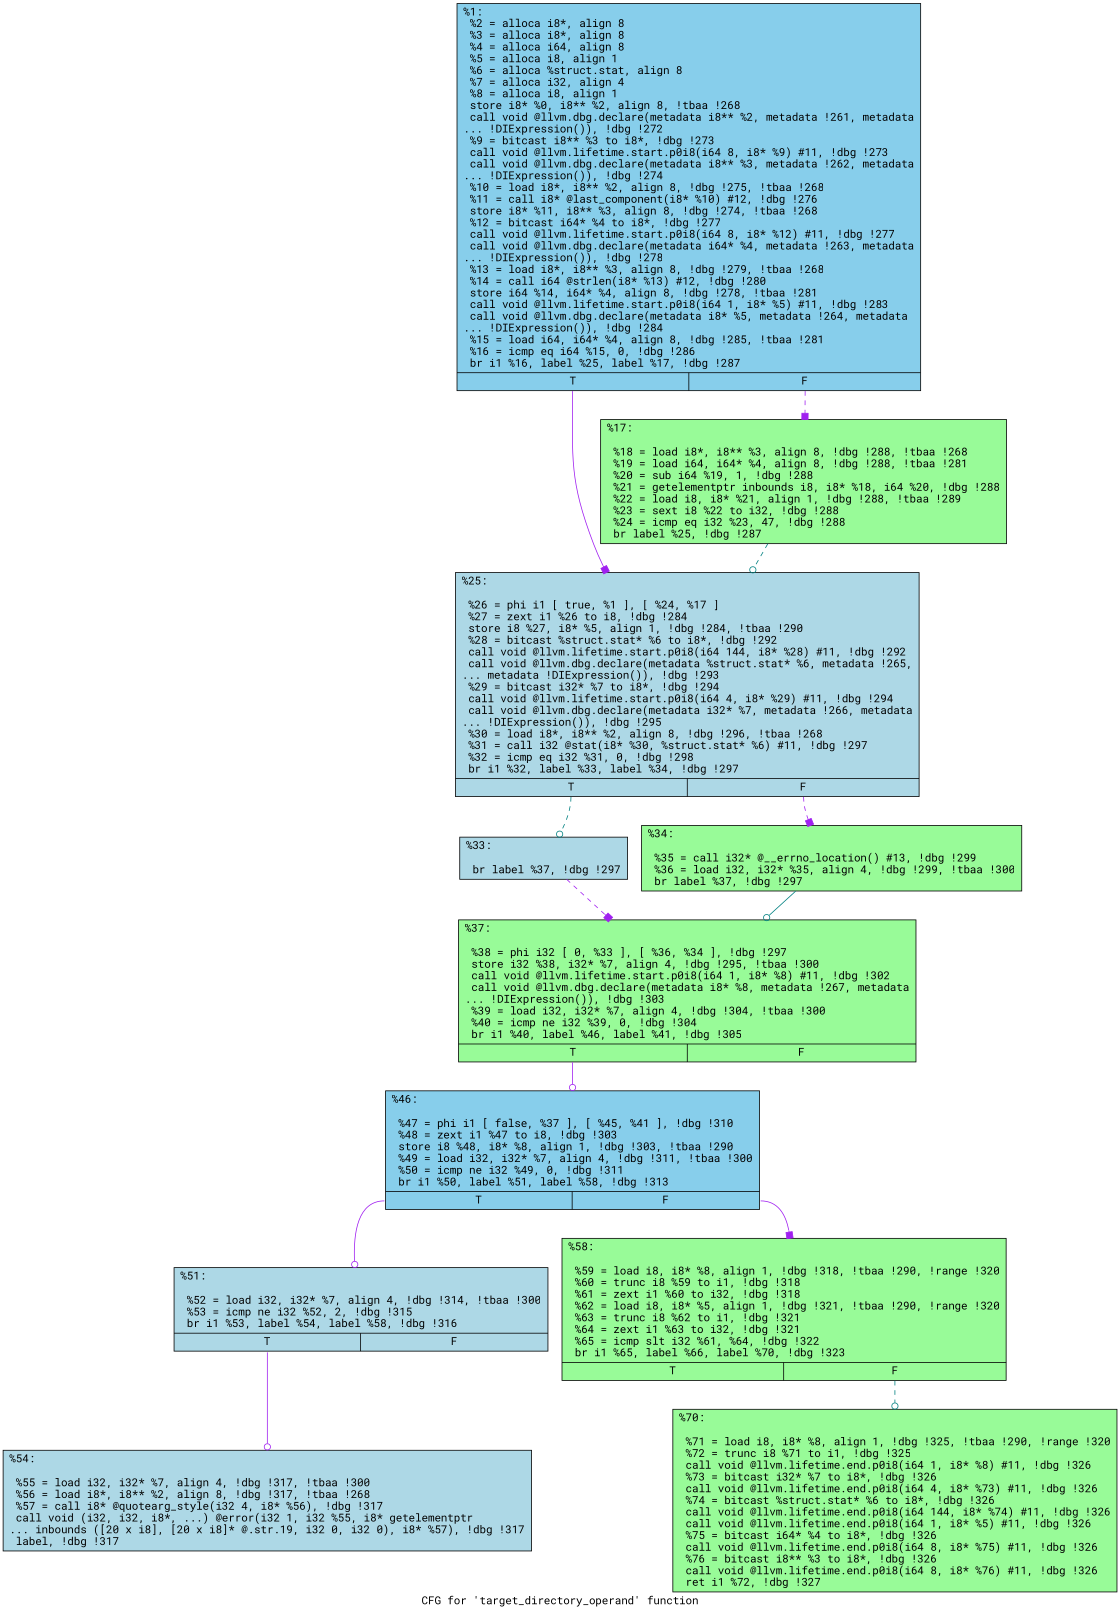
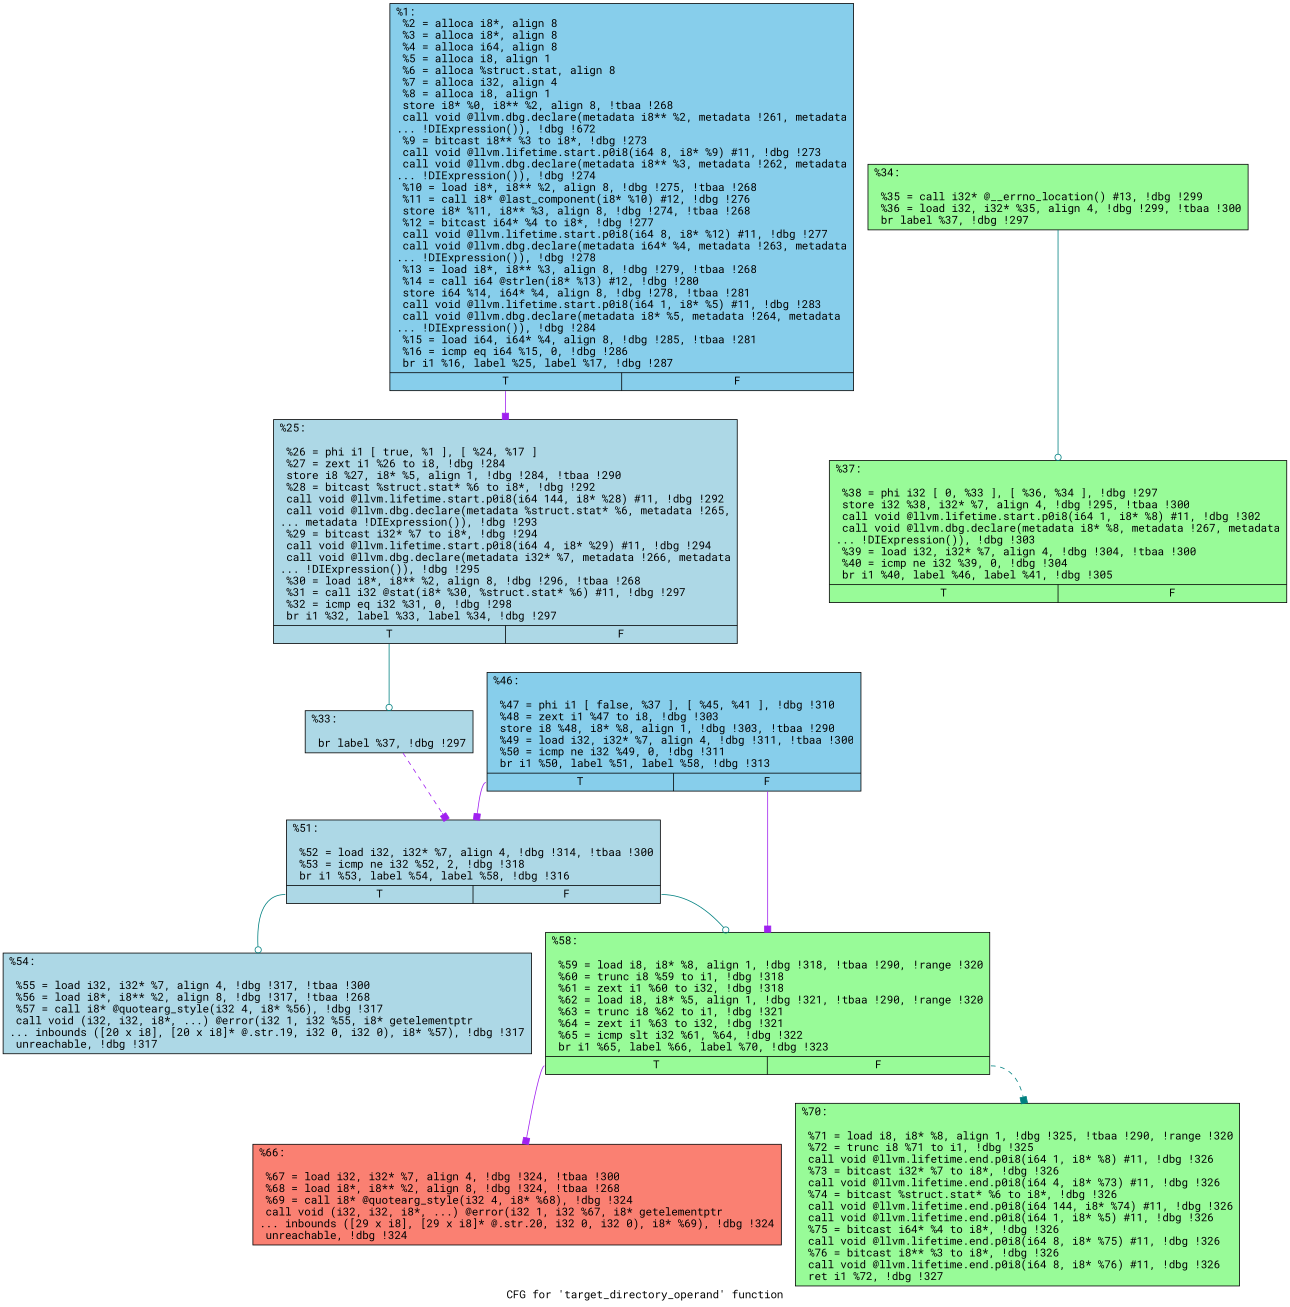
(563, 129) -> (496, 129)
(804, 482) -> none
(805, 808) -> none
(568, 815) -> (389, 674)
(586, 897) -> (423, 783)
none -> (696, 904)
(573, 1073) -> none
none -> (517, 1195)
(358, 1224) -> (480, 796)
(297, 1312) -> (409, 864)
(895, 1392) -> (1012, 1074)
(267, 1398) -> (261, 914)
(64, 1542) -> (84, 1044)
